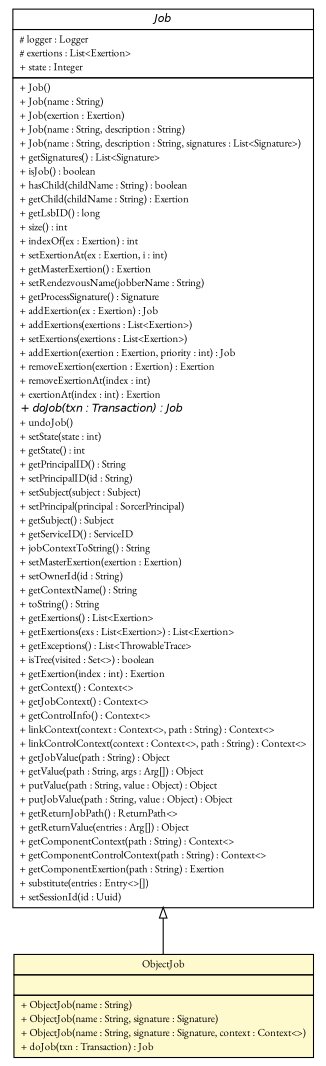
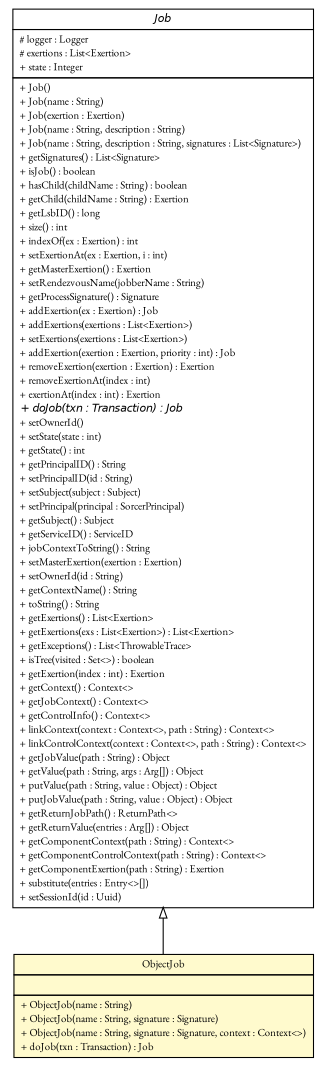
(47, 422) -> (52, 422)
